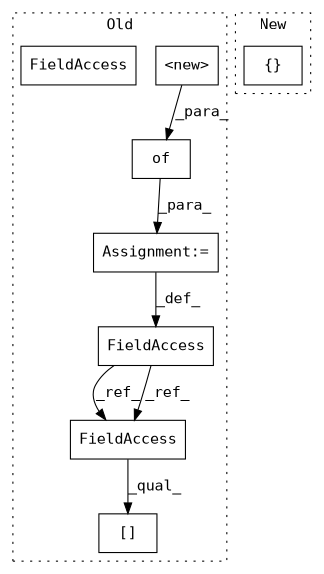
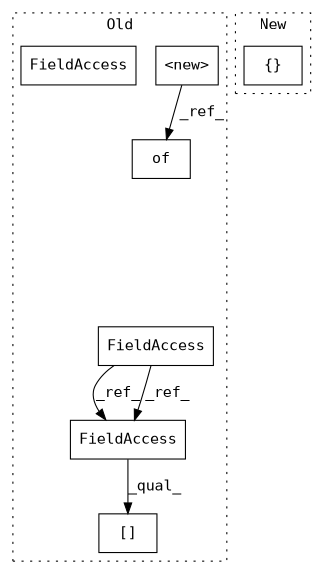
(202, 112) -> (202, 112)
(156, 253) -> none
